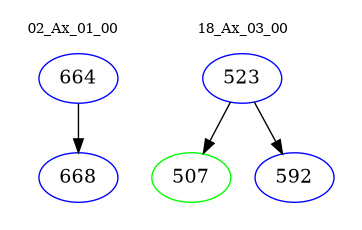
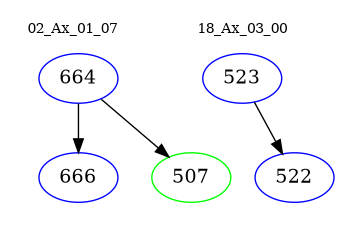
(73, 30) -> (73, 30)
(220, 122) -> (120, 115)
(78, 178) -> (78, 178)
(295, 178) -> (295, 178)
